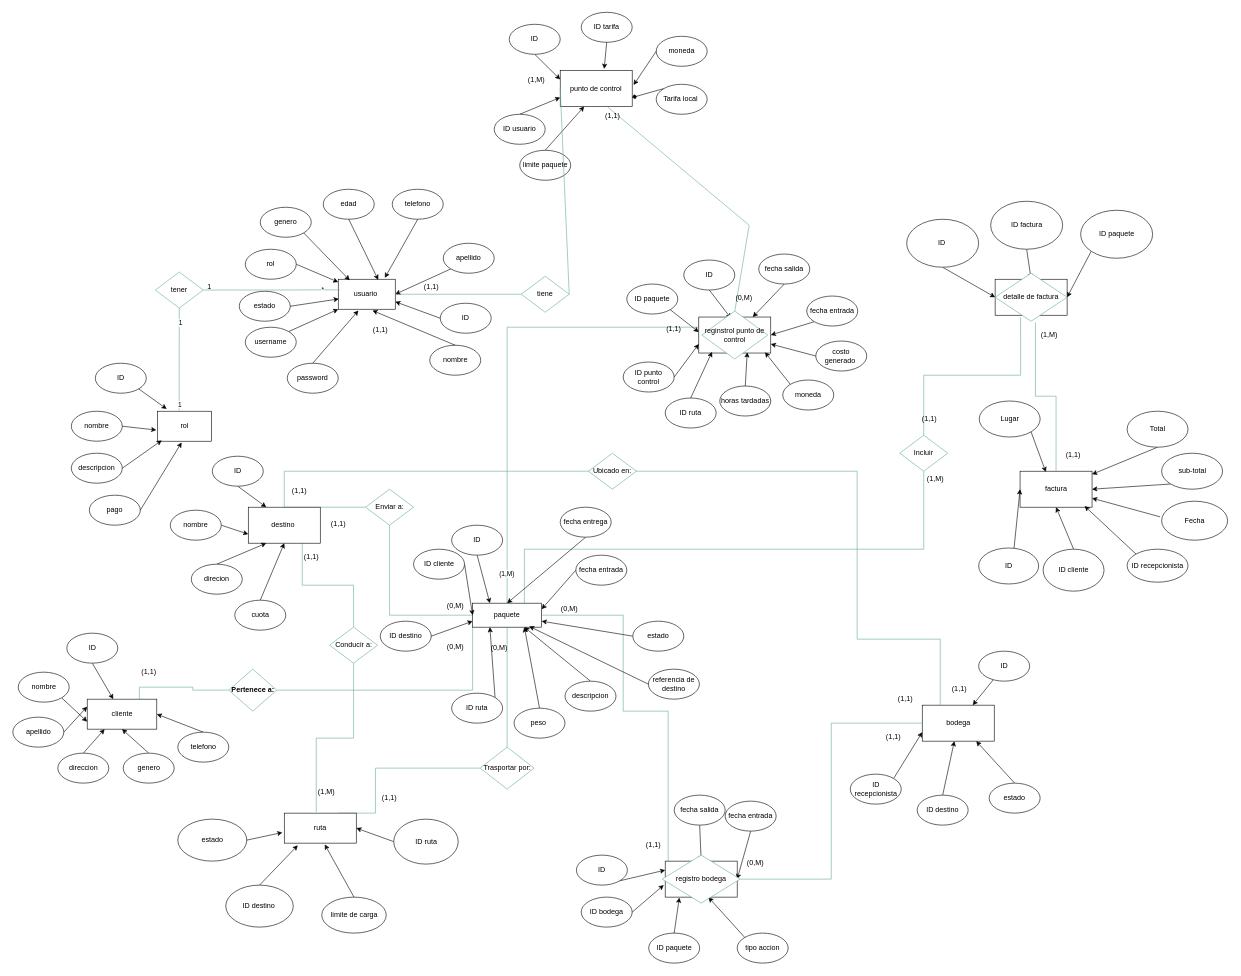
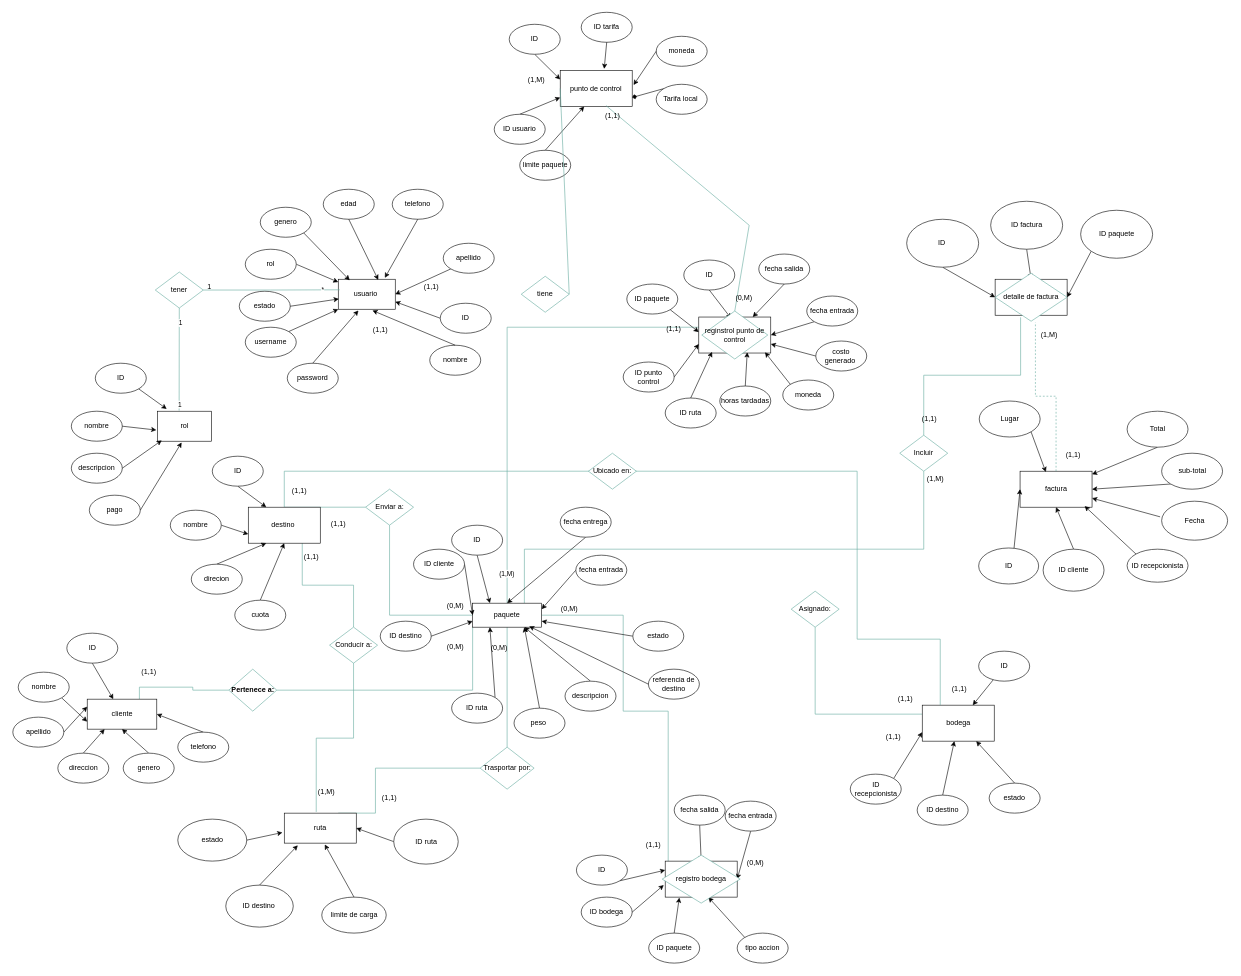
(460, 294) -> none
(1047, 396) -> (1047, 396)
none -> (815, 609)
none -> (825, 714)
(831, 801) -> none
